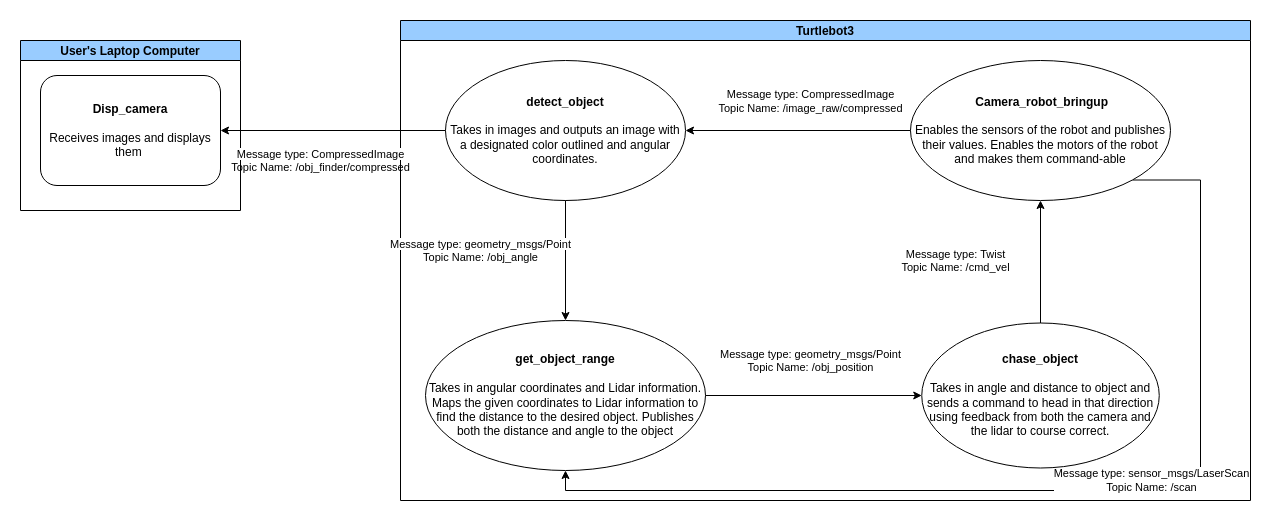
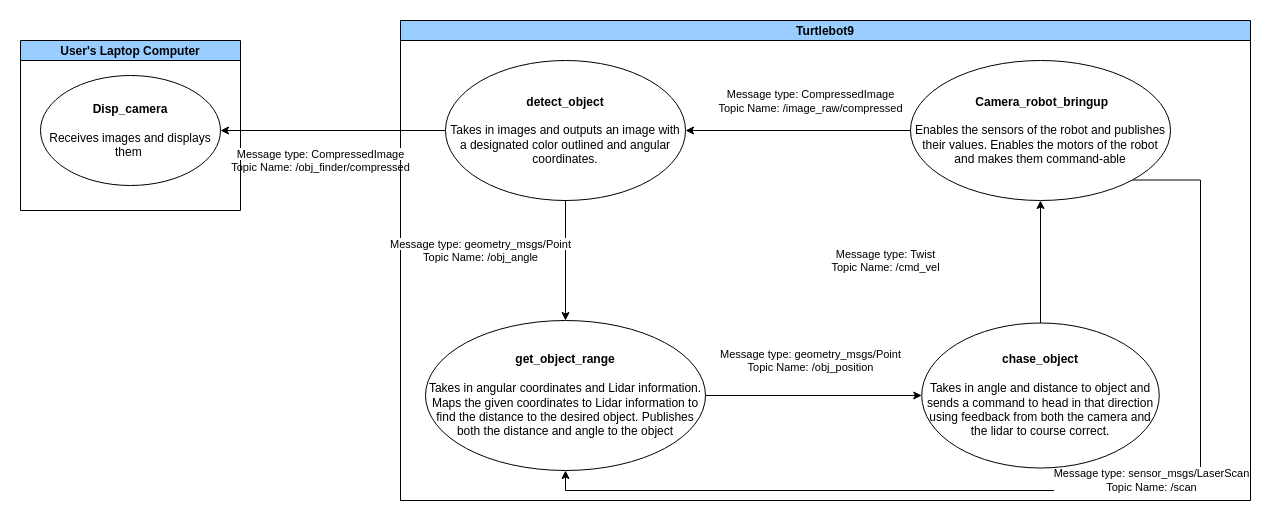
(825, 31) -> (825, 31)
(131, 131) -> (131, 131)
(956, 261) -> (886, 261)
